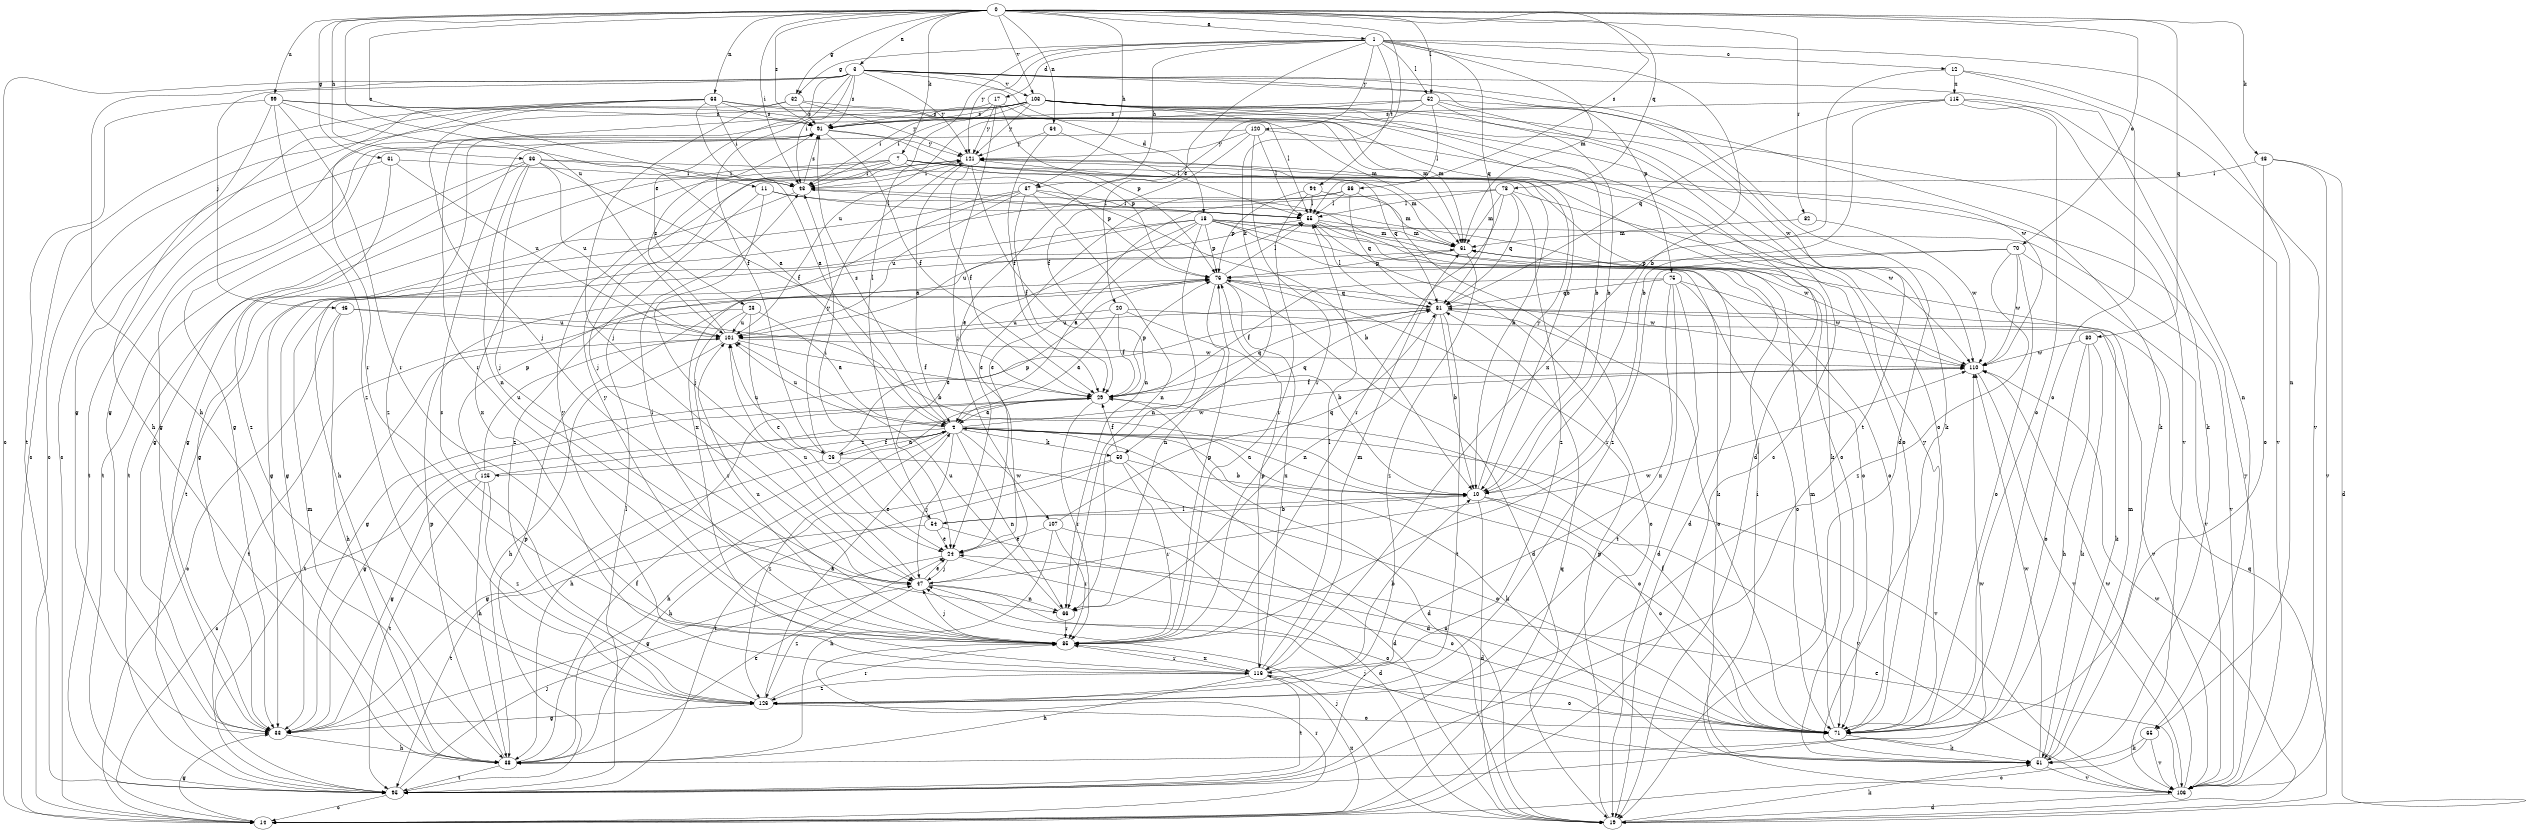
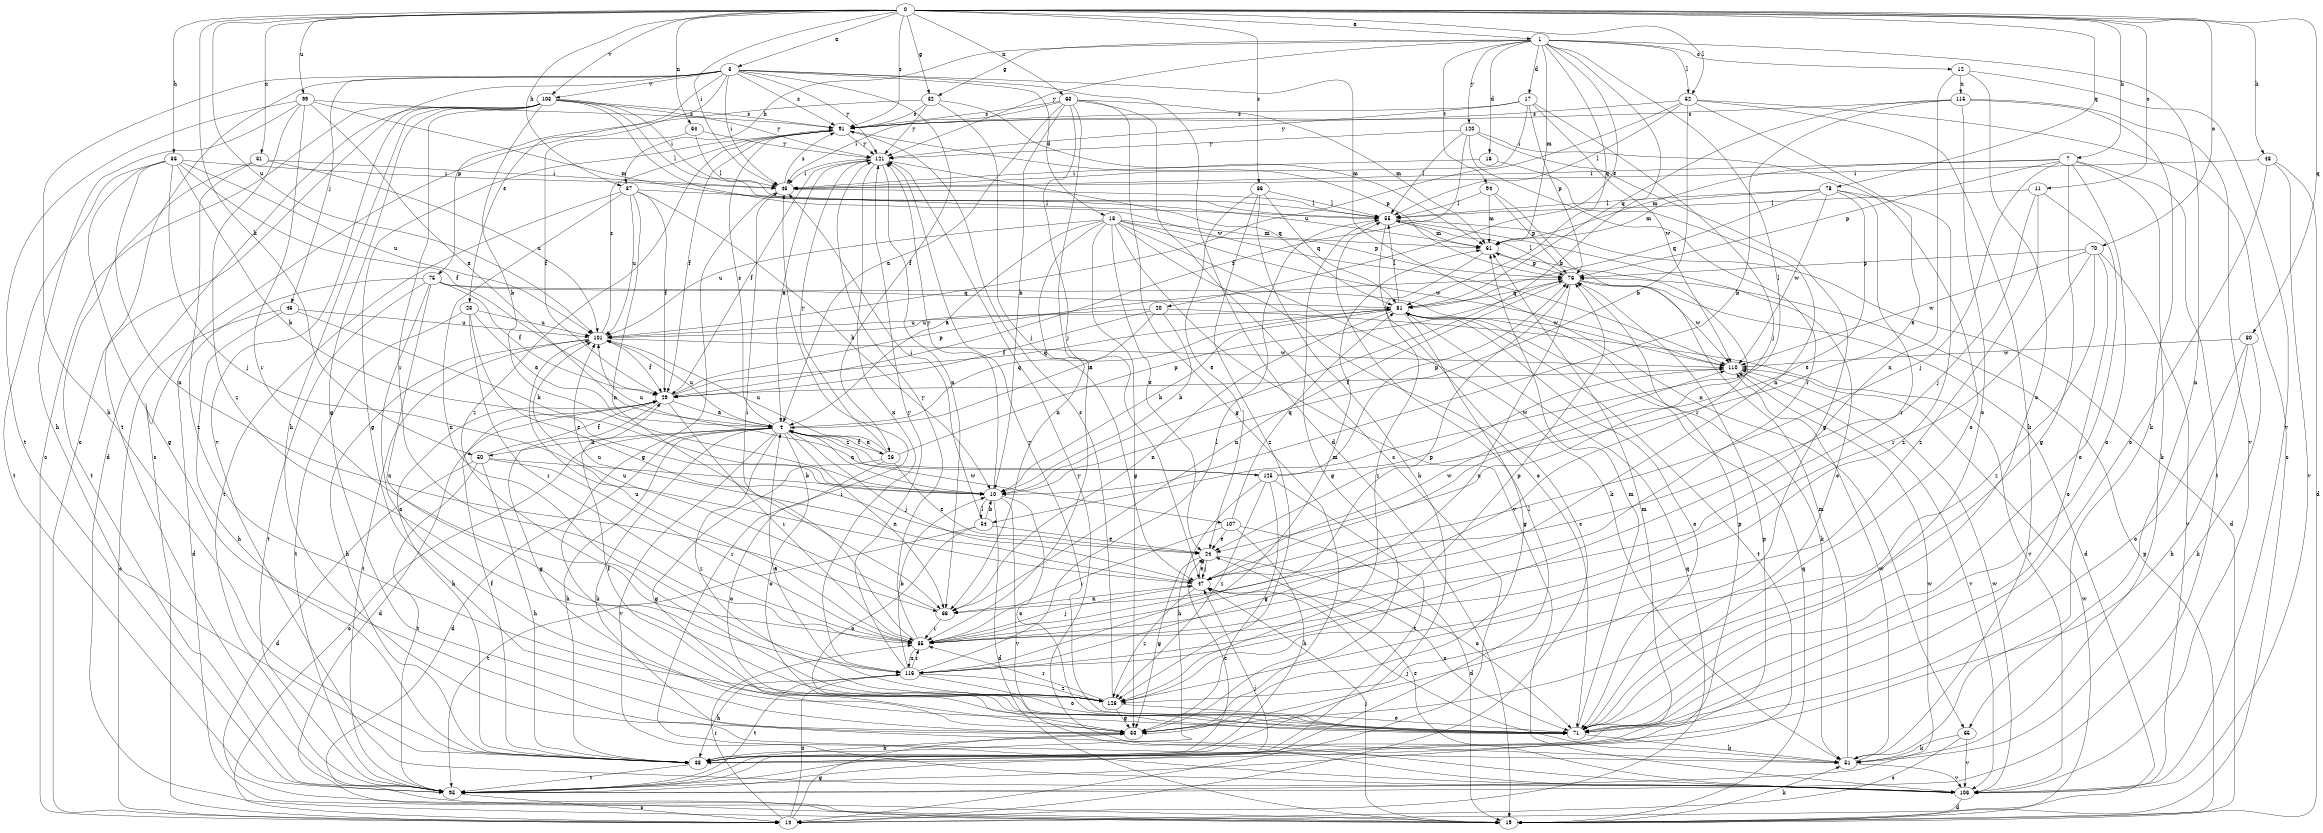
(321, 85) -> (267, 85)
none -> (1489, 159)
(1807, 219) -> none
